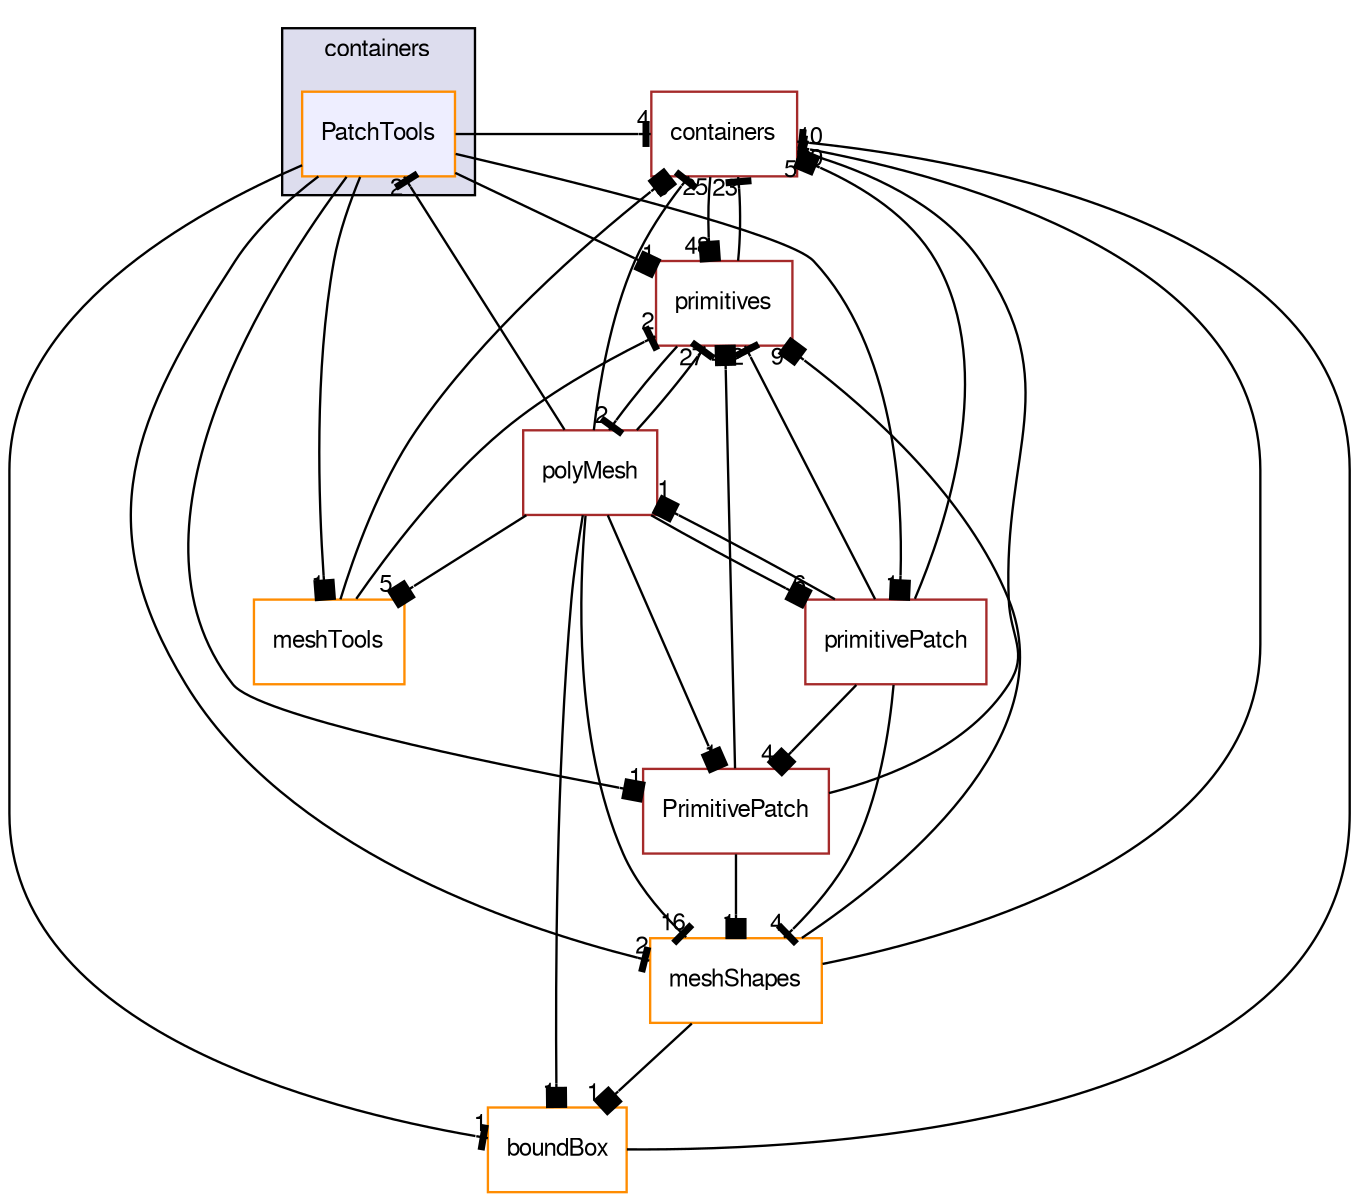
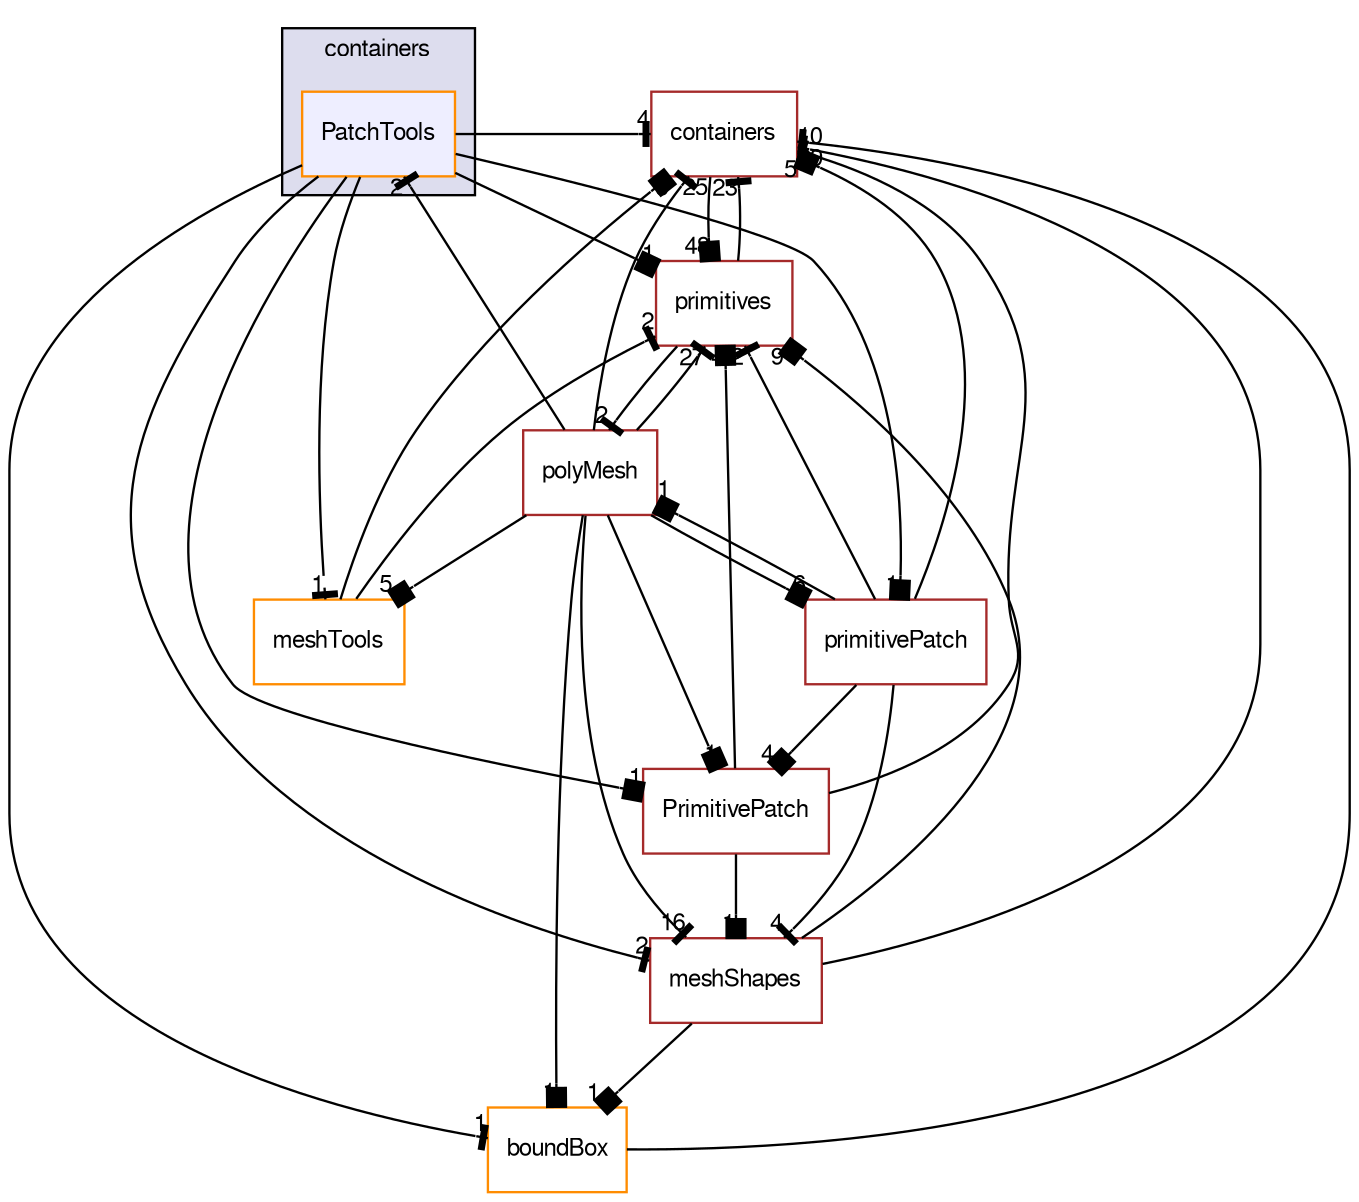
(322, 374) -> (322, 374)
(736, 981) -> (736, 981)
